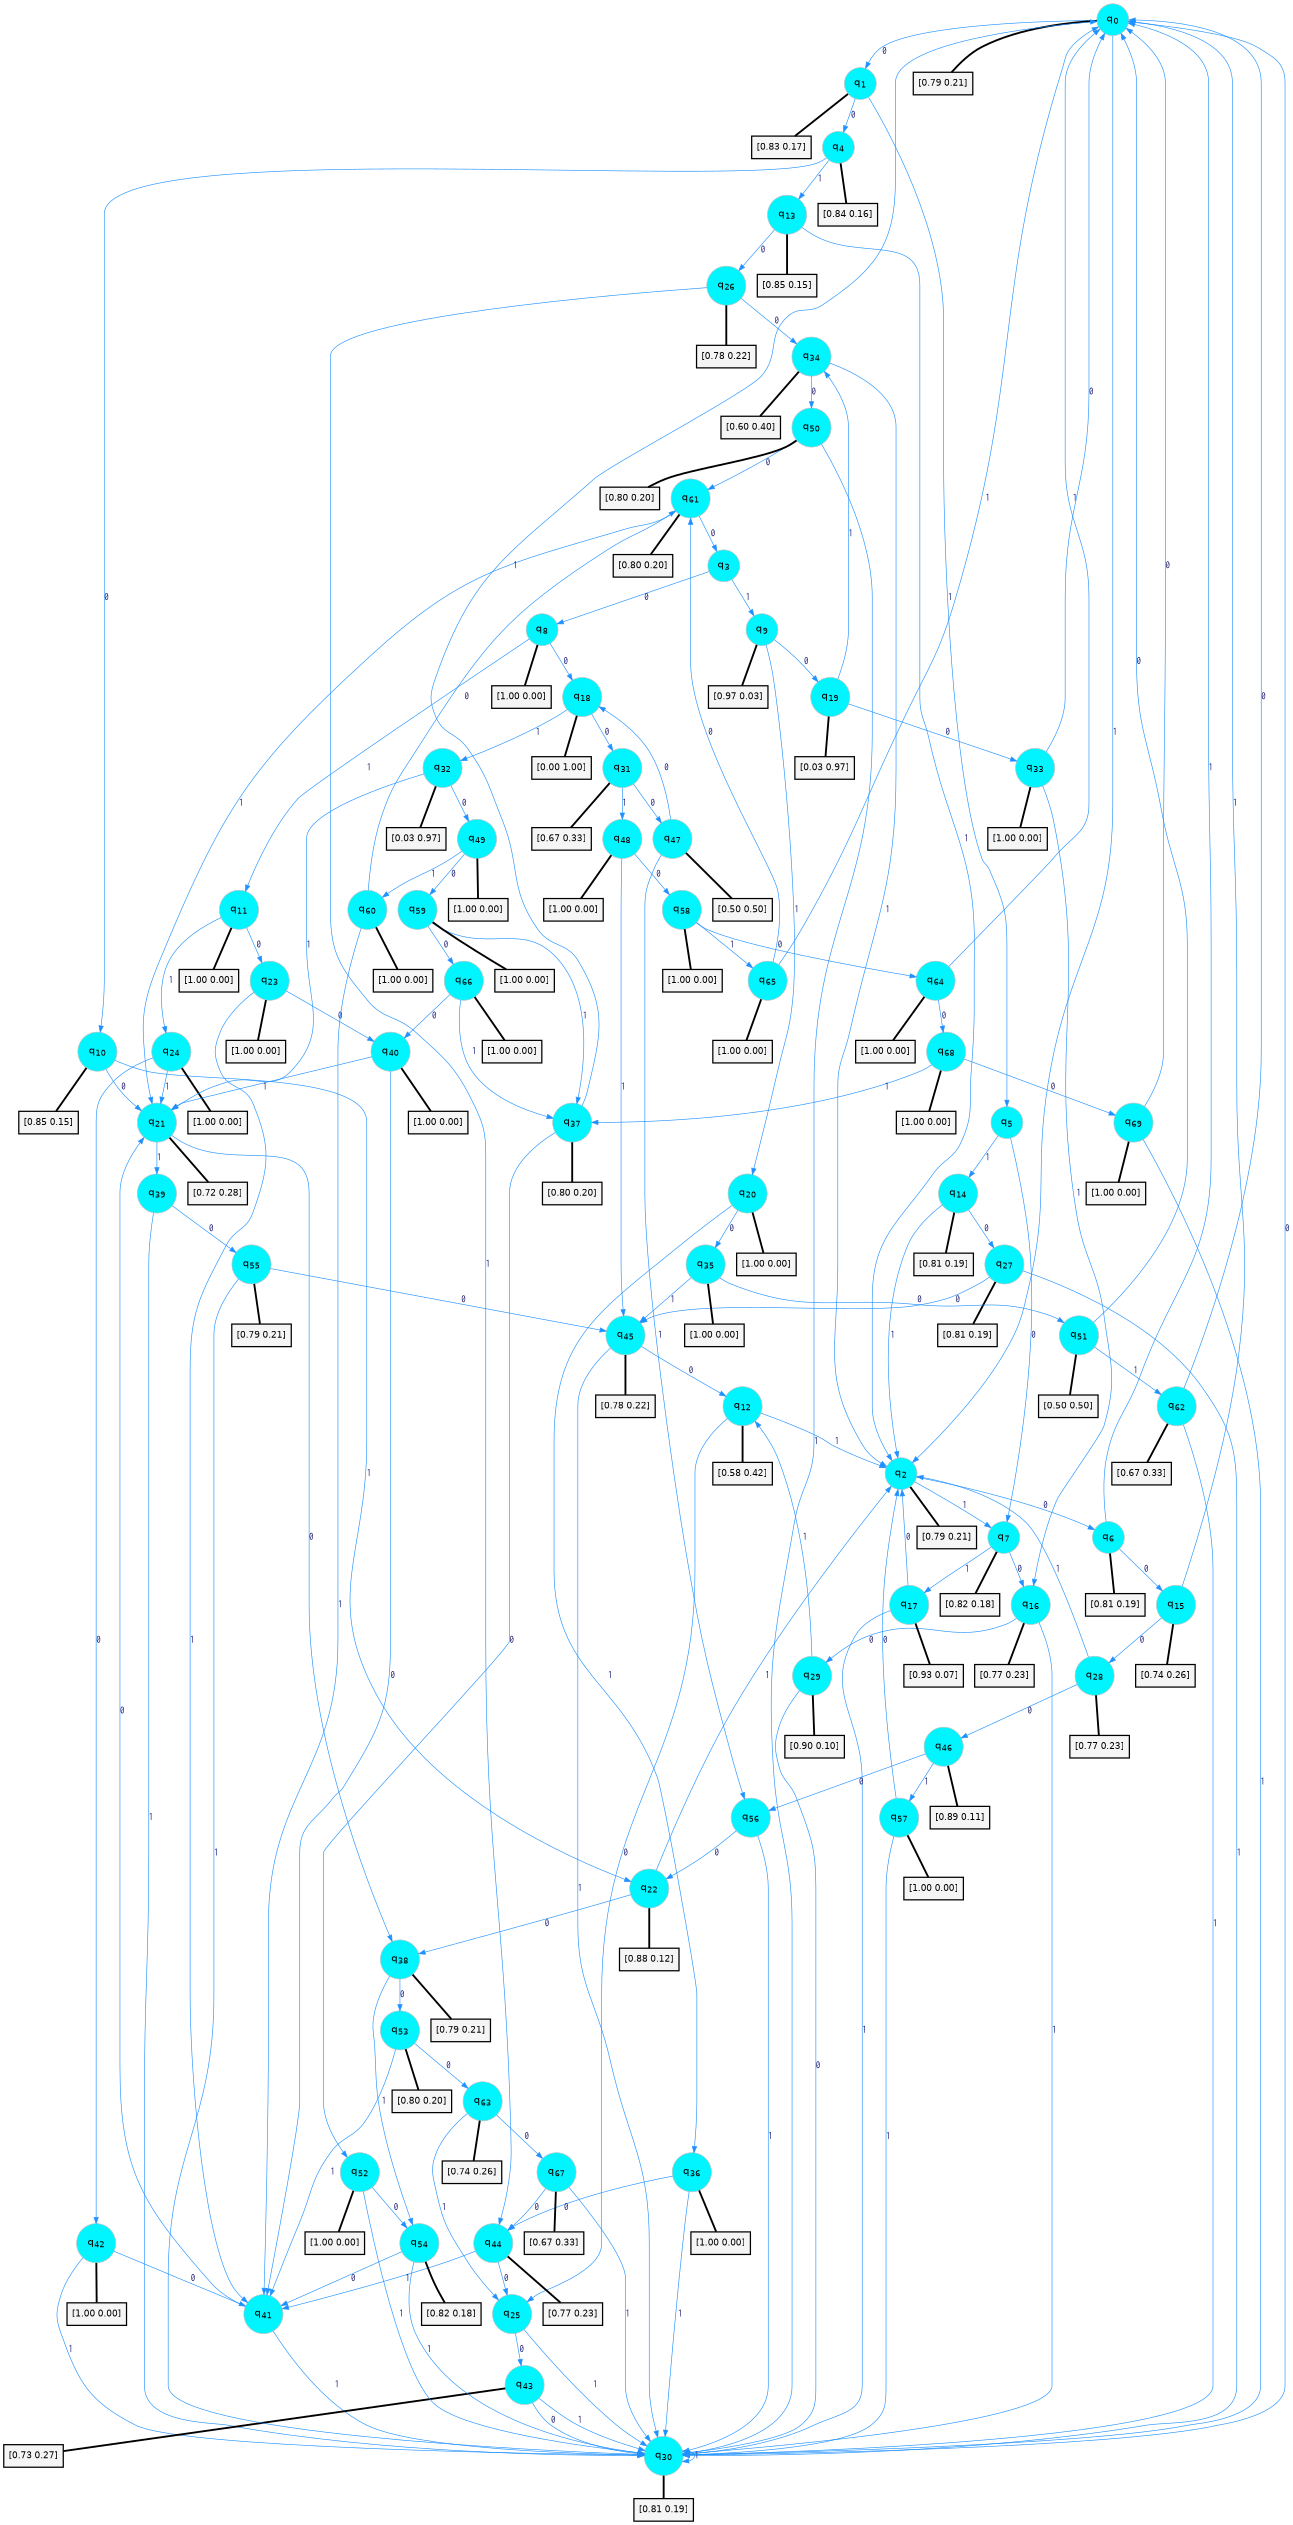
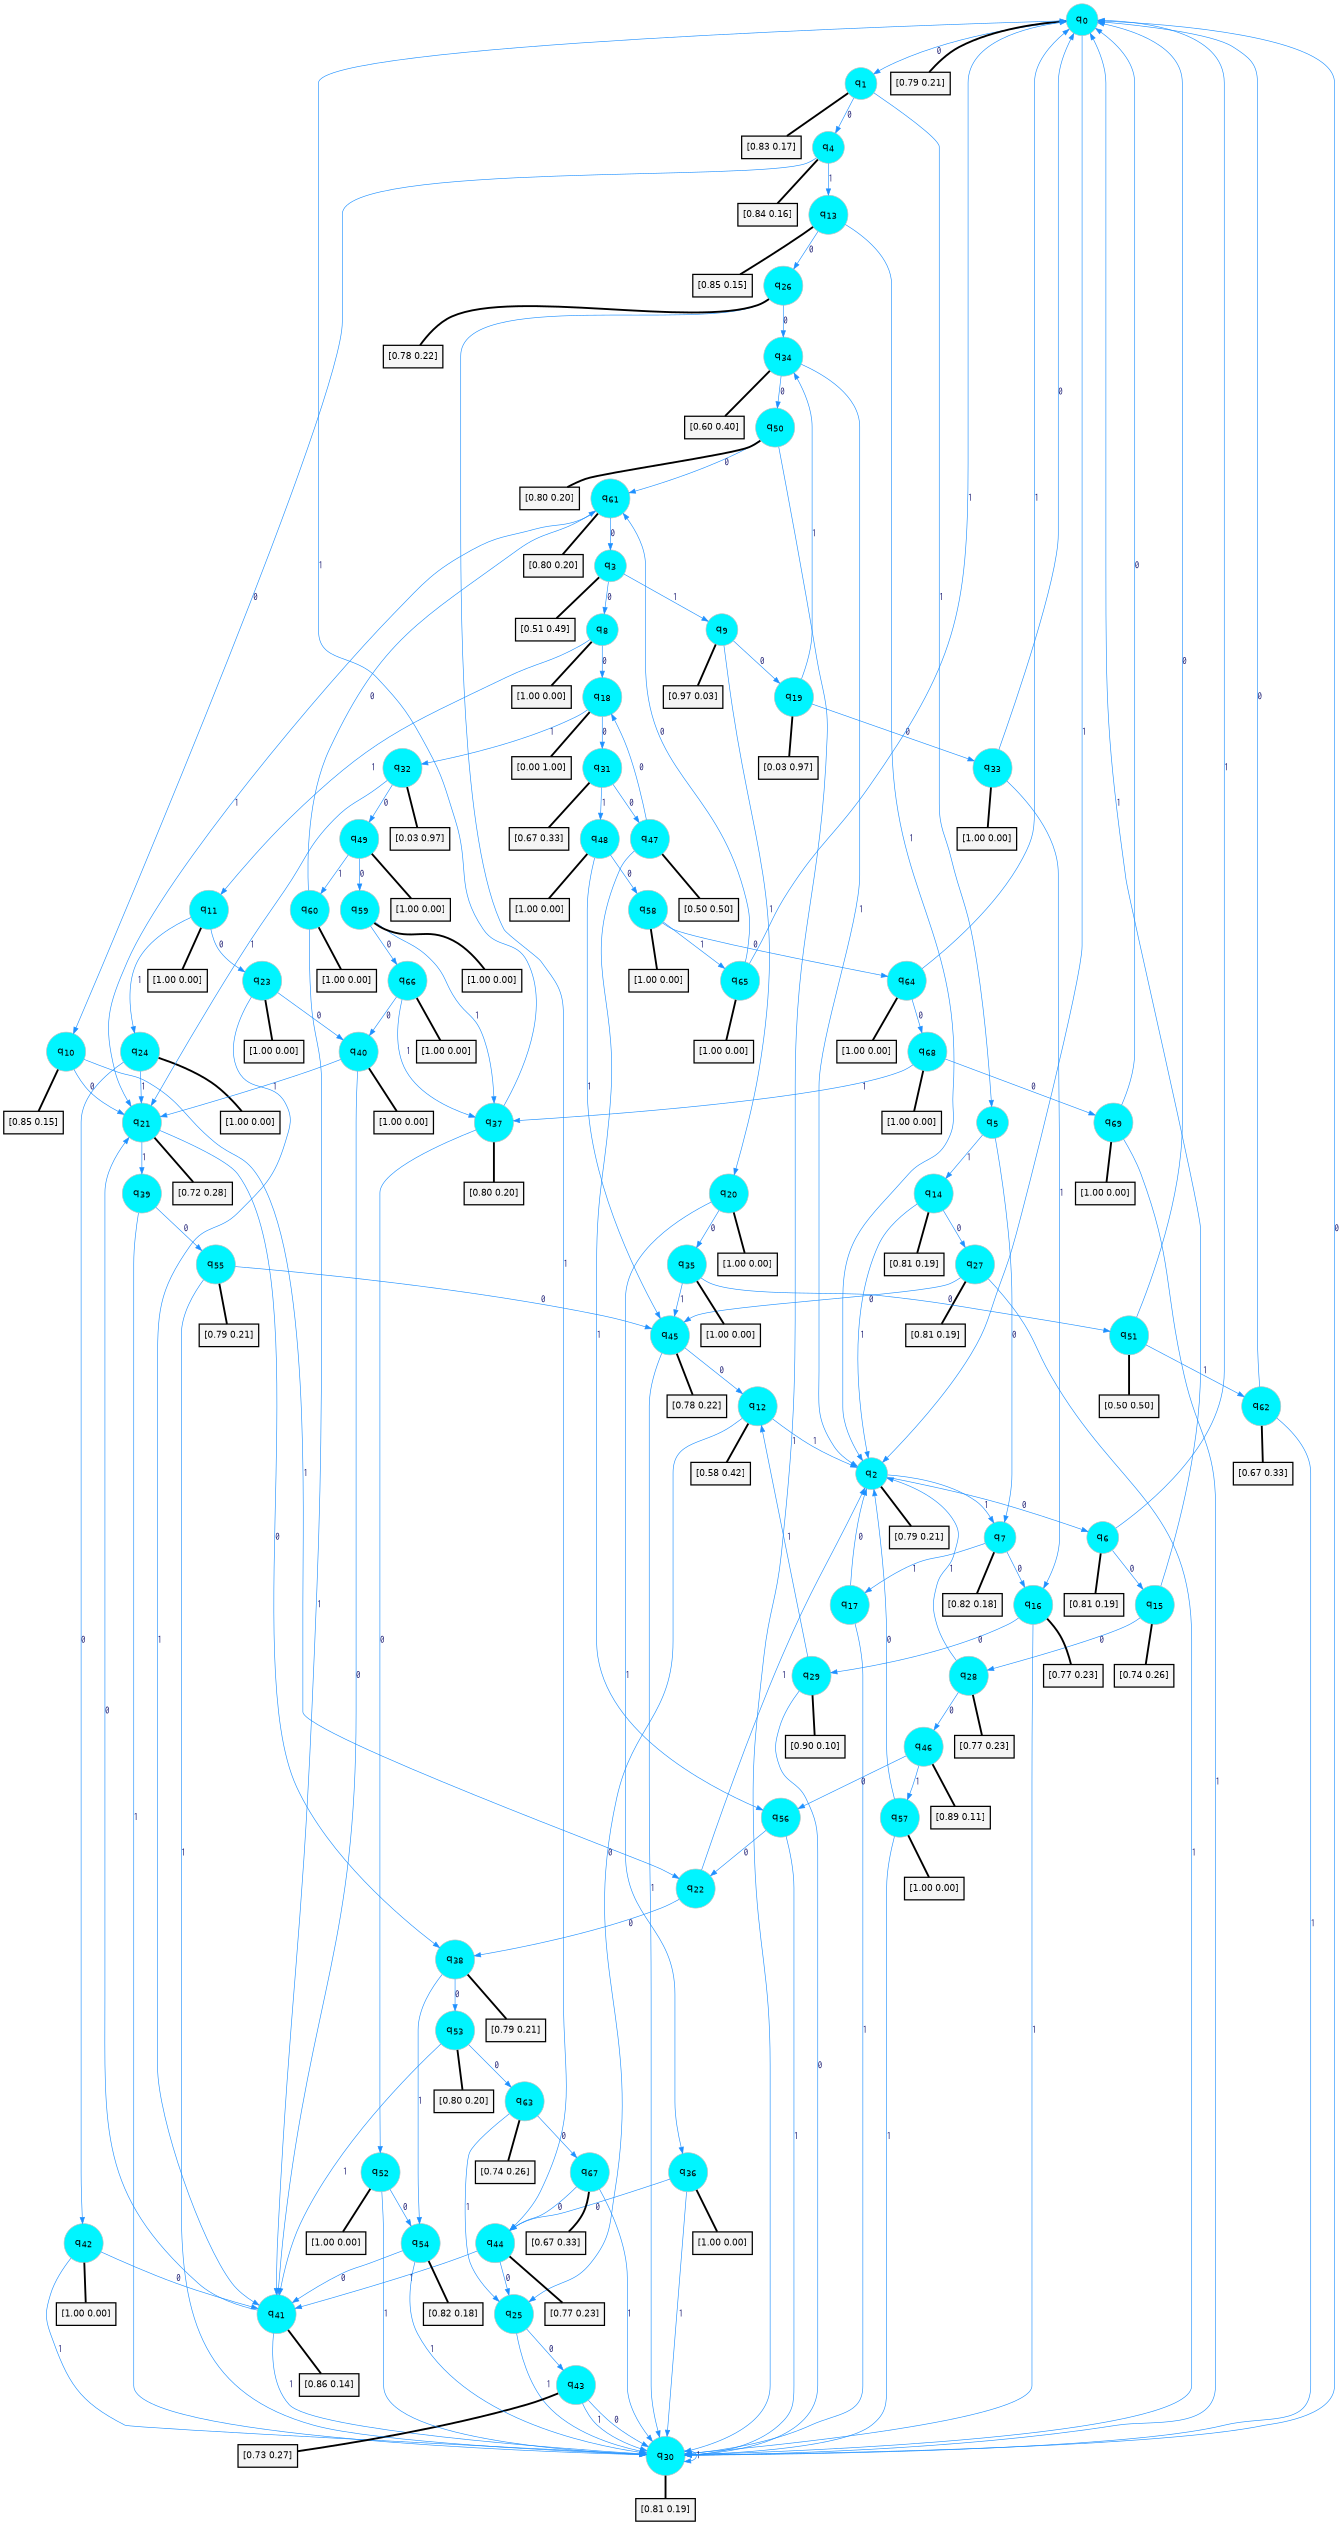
none -> (545, 630)
(934, 1676) -> none
(649, 1959) -> none
none -> (329, 2385)
